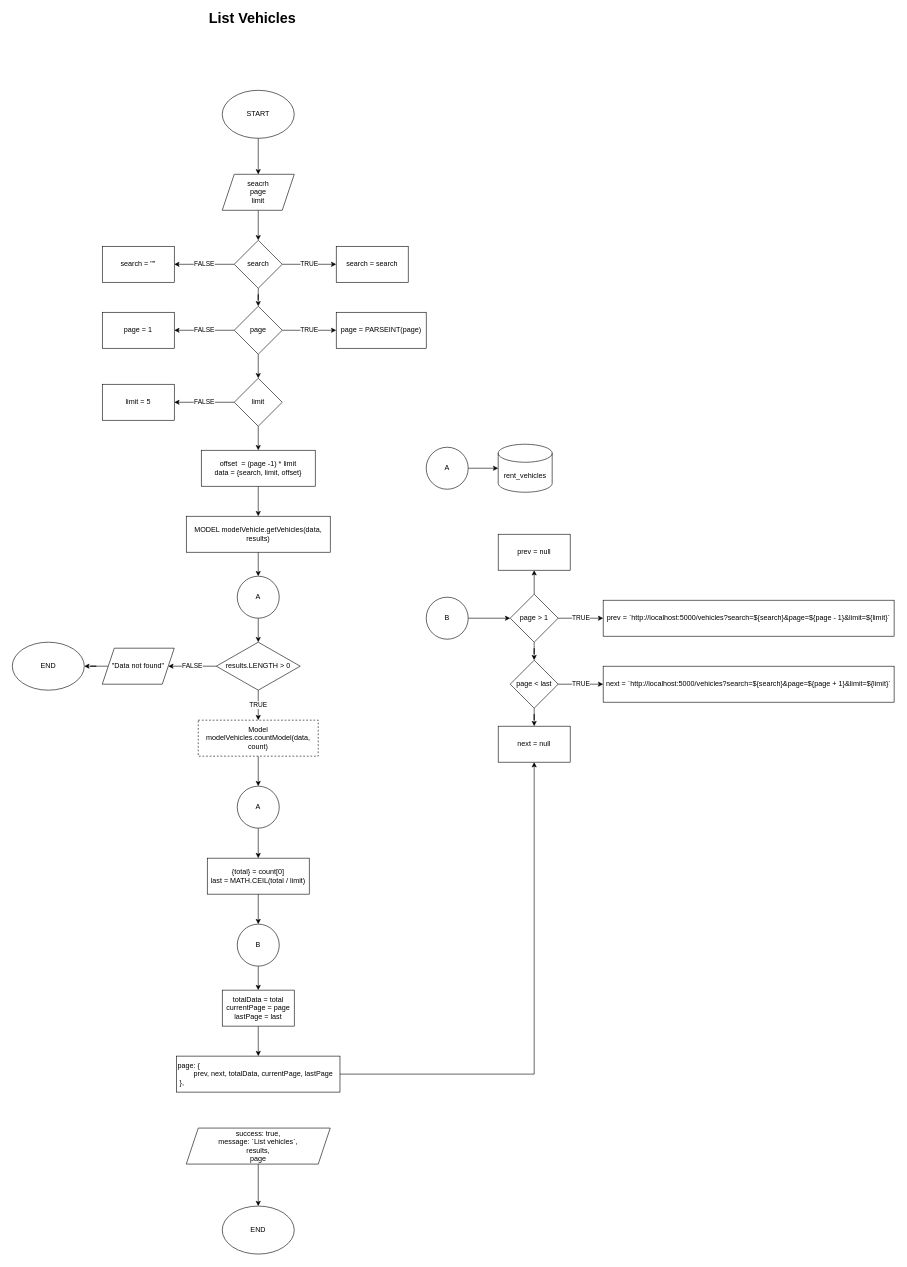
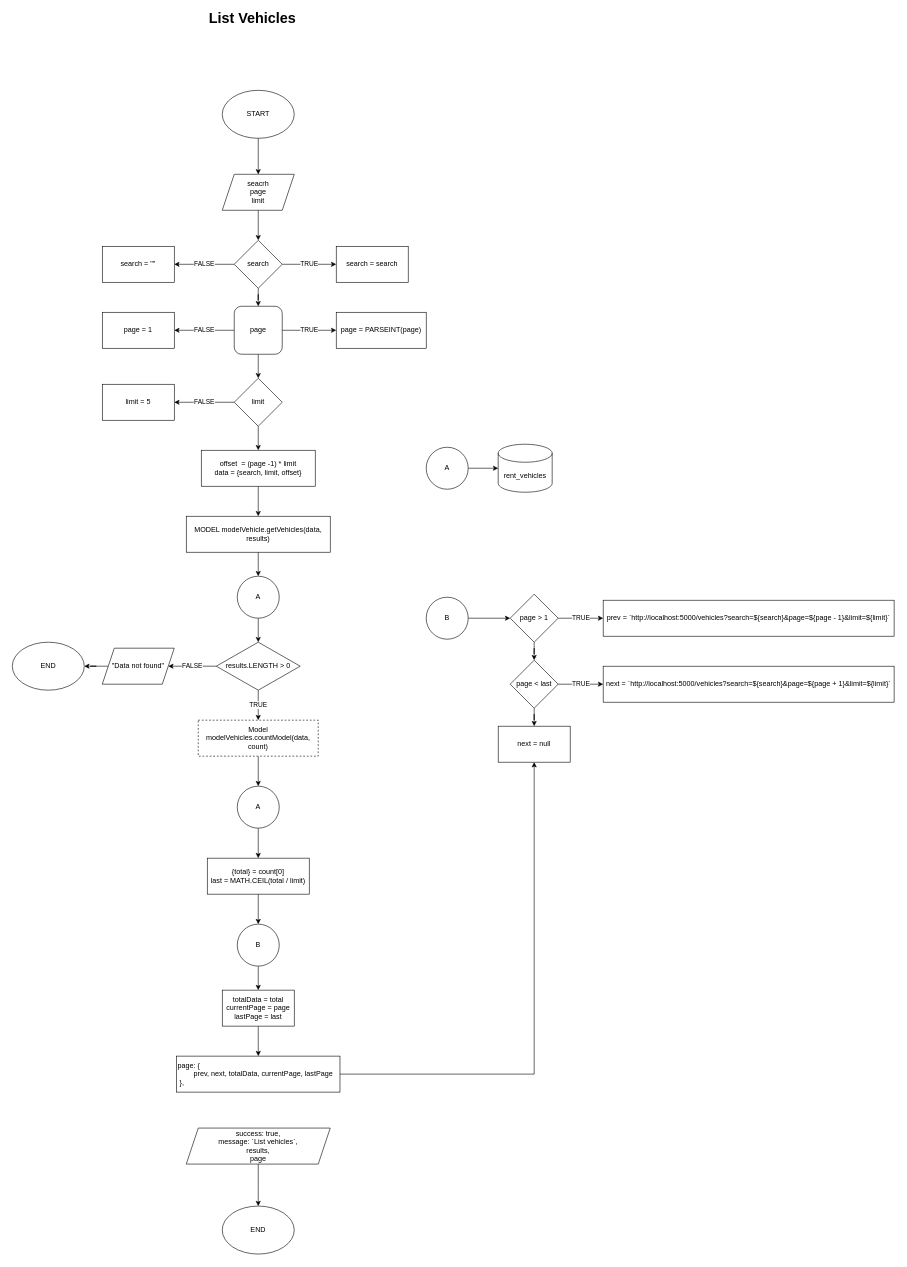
(258, 330) -> (258, 330)
(534, 552) -> none
(534, 575) -> none
